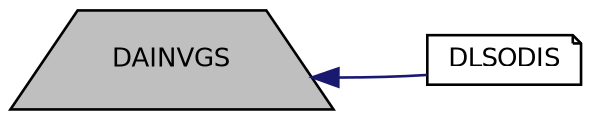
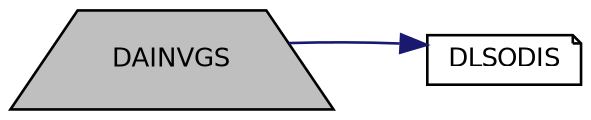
(383, 77) -> (344, 42)
